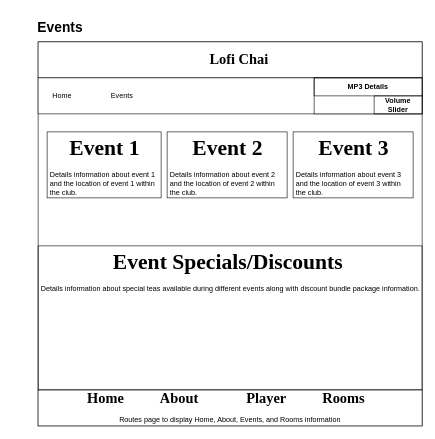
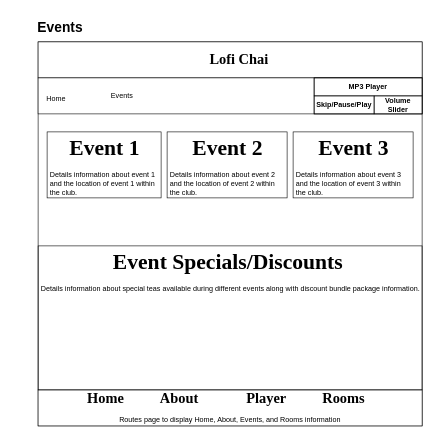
(368, 87) -> (368, 87)
(62, 96) -> (56, 99)
none -> (344, 105)
